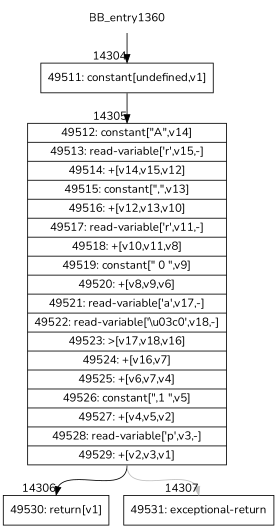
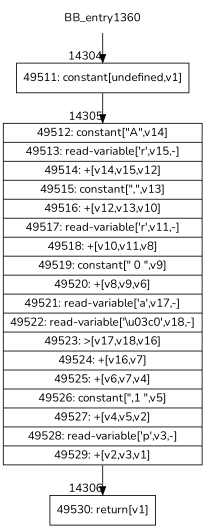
(199, 510) -> none
